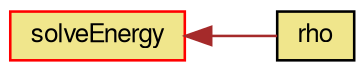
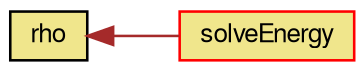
(244, 36) -> (146, 36)
